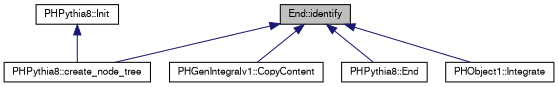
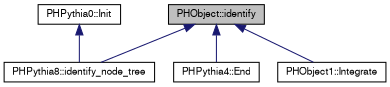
(77, 14) -> (79, 14)
(315, 14) -> (216, 14)
(77, 72) -> (79, 72)
(246, 72) -> none
(384, 72) -> (216, 72)
